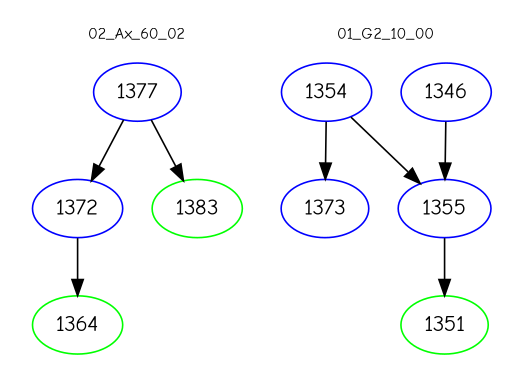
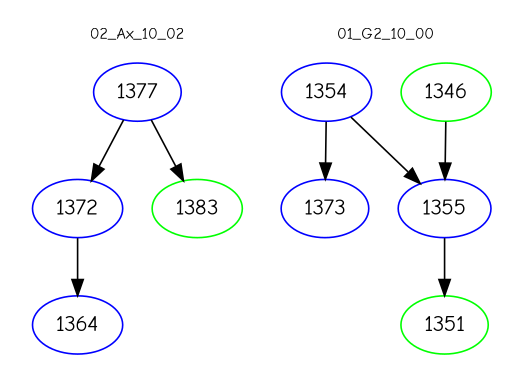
(137, 35) -> (137, 35)
(446, 92) -> (446, 92)
(78, 325) -> (78, 325)
